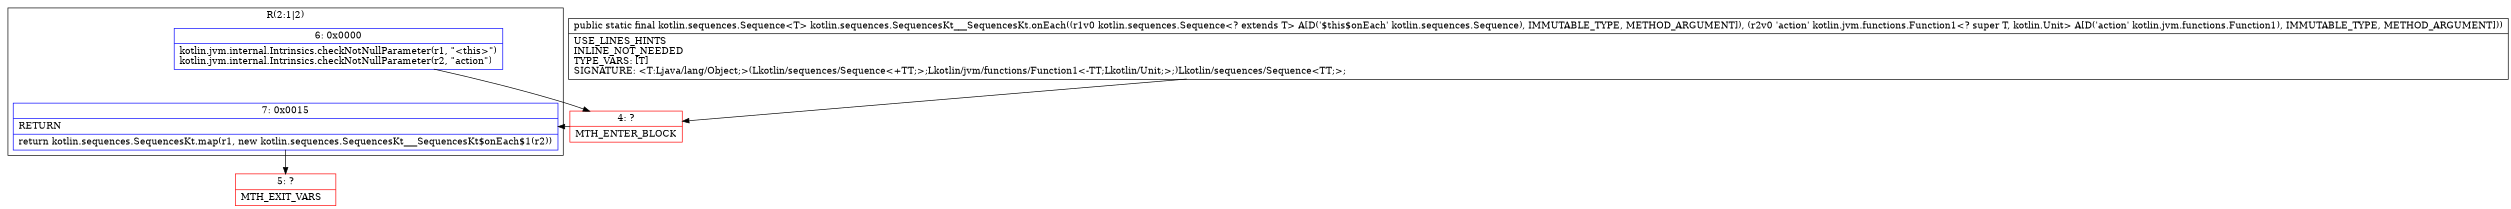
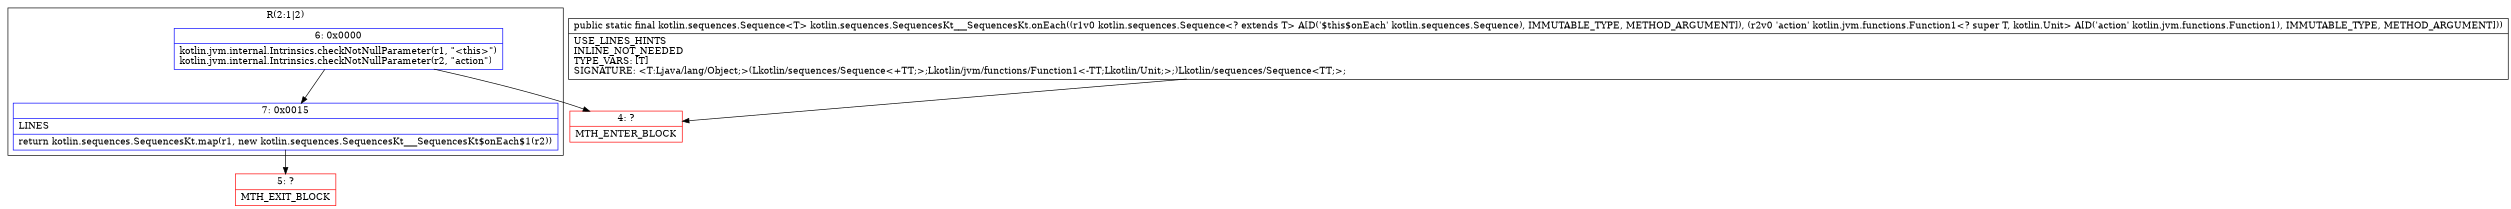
(40, 126) -> (34, 126)
(567, 127) -> (315, 84)
(281, 197) -> (286, 197)
